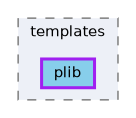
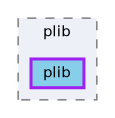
(68, 33) -> (57, 33)
